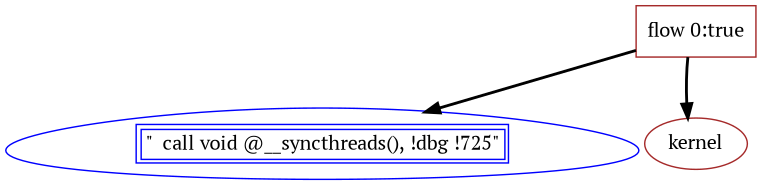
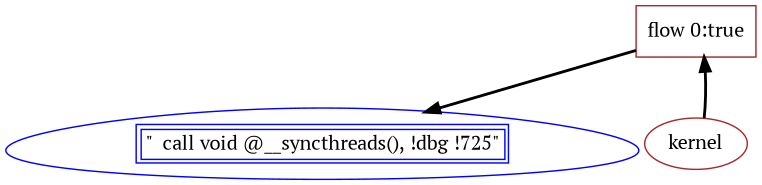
(686, 80) -> (706, 95)
